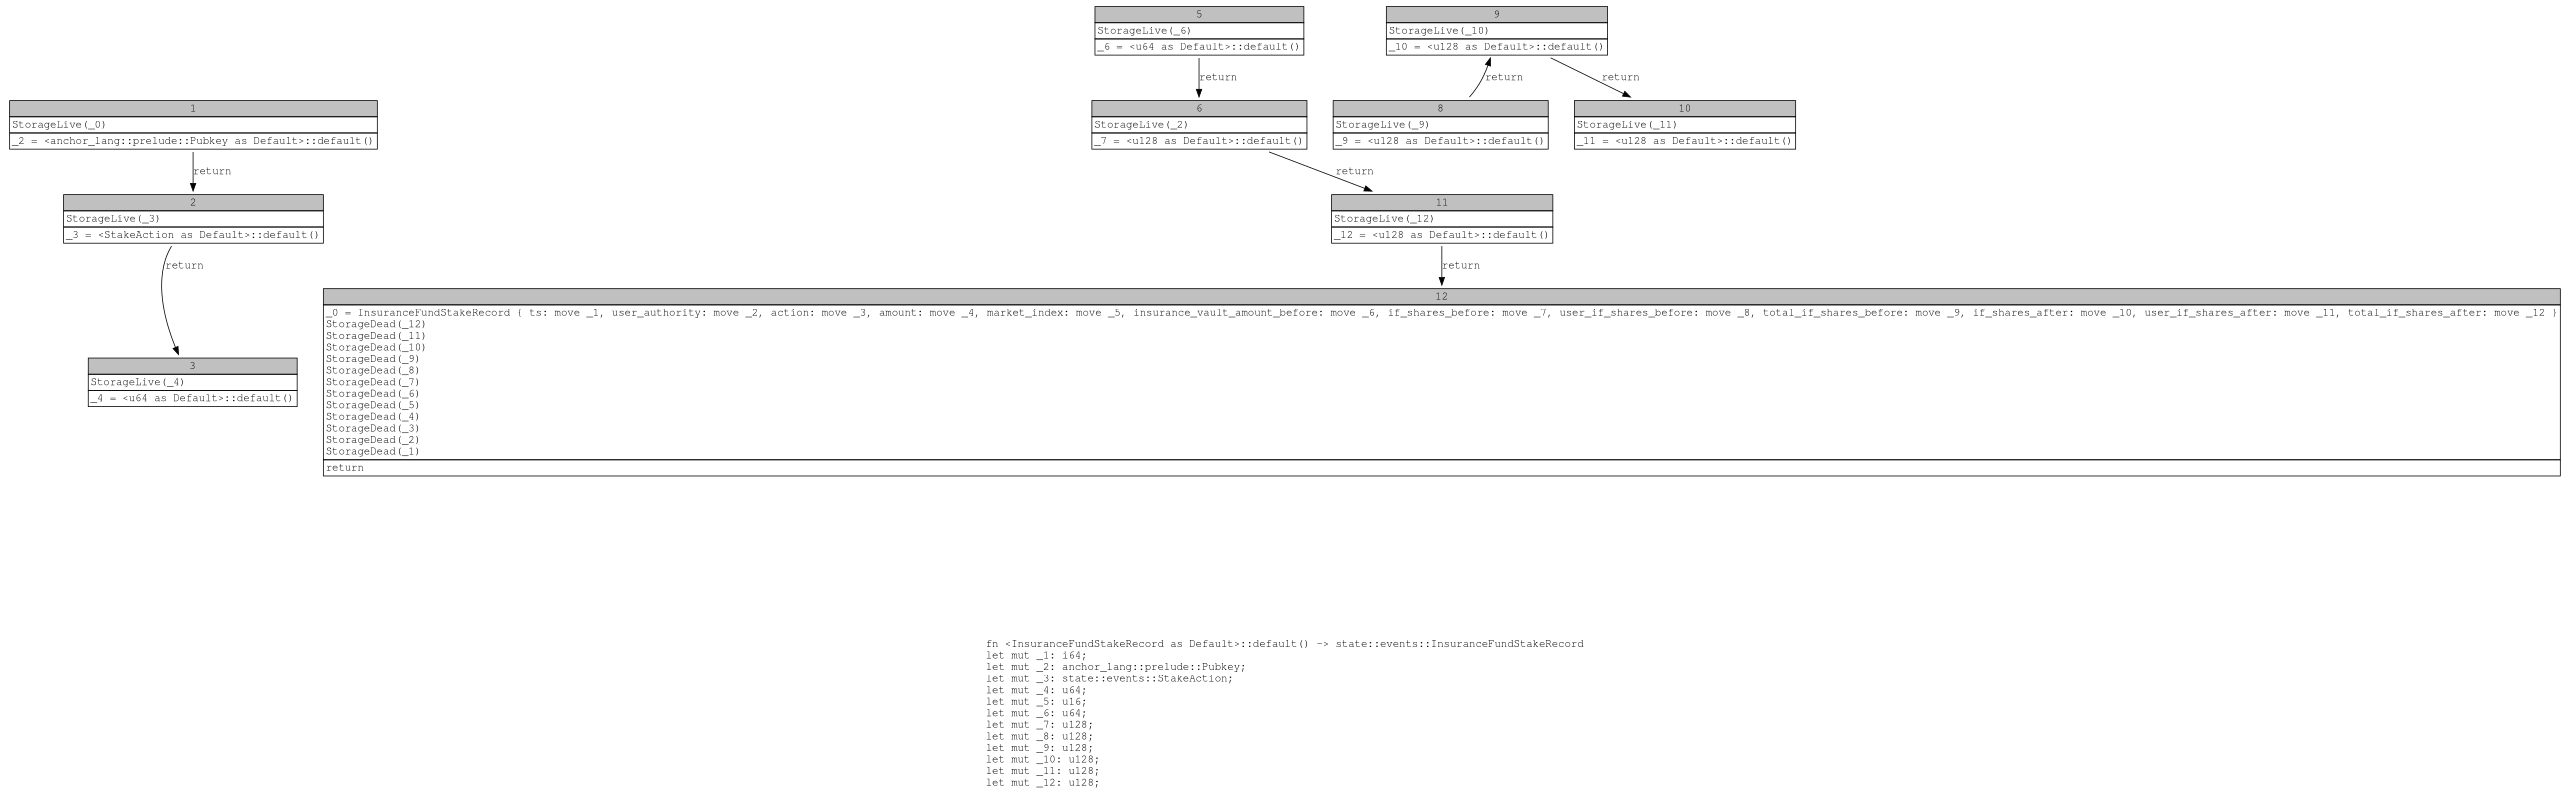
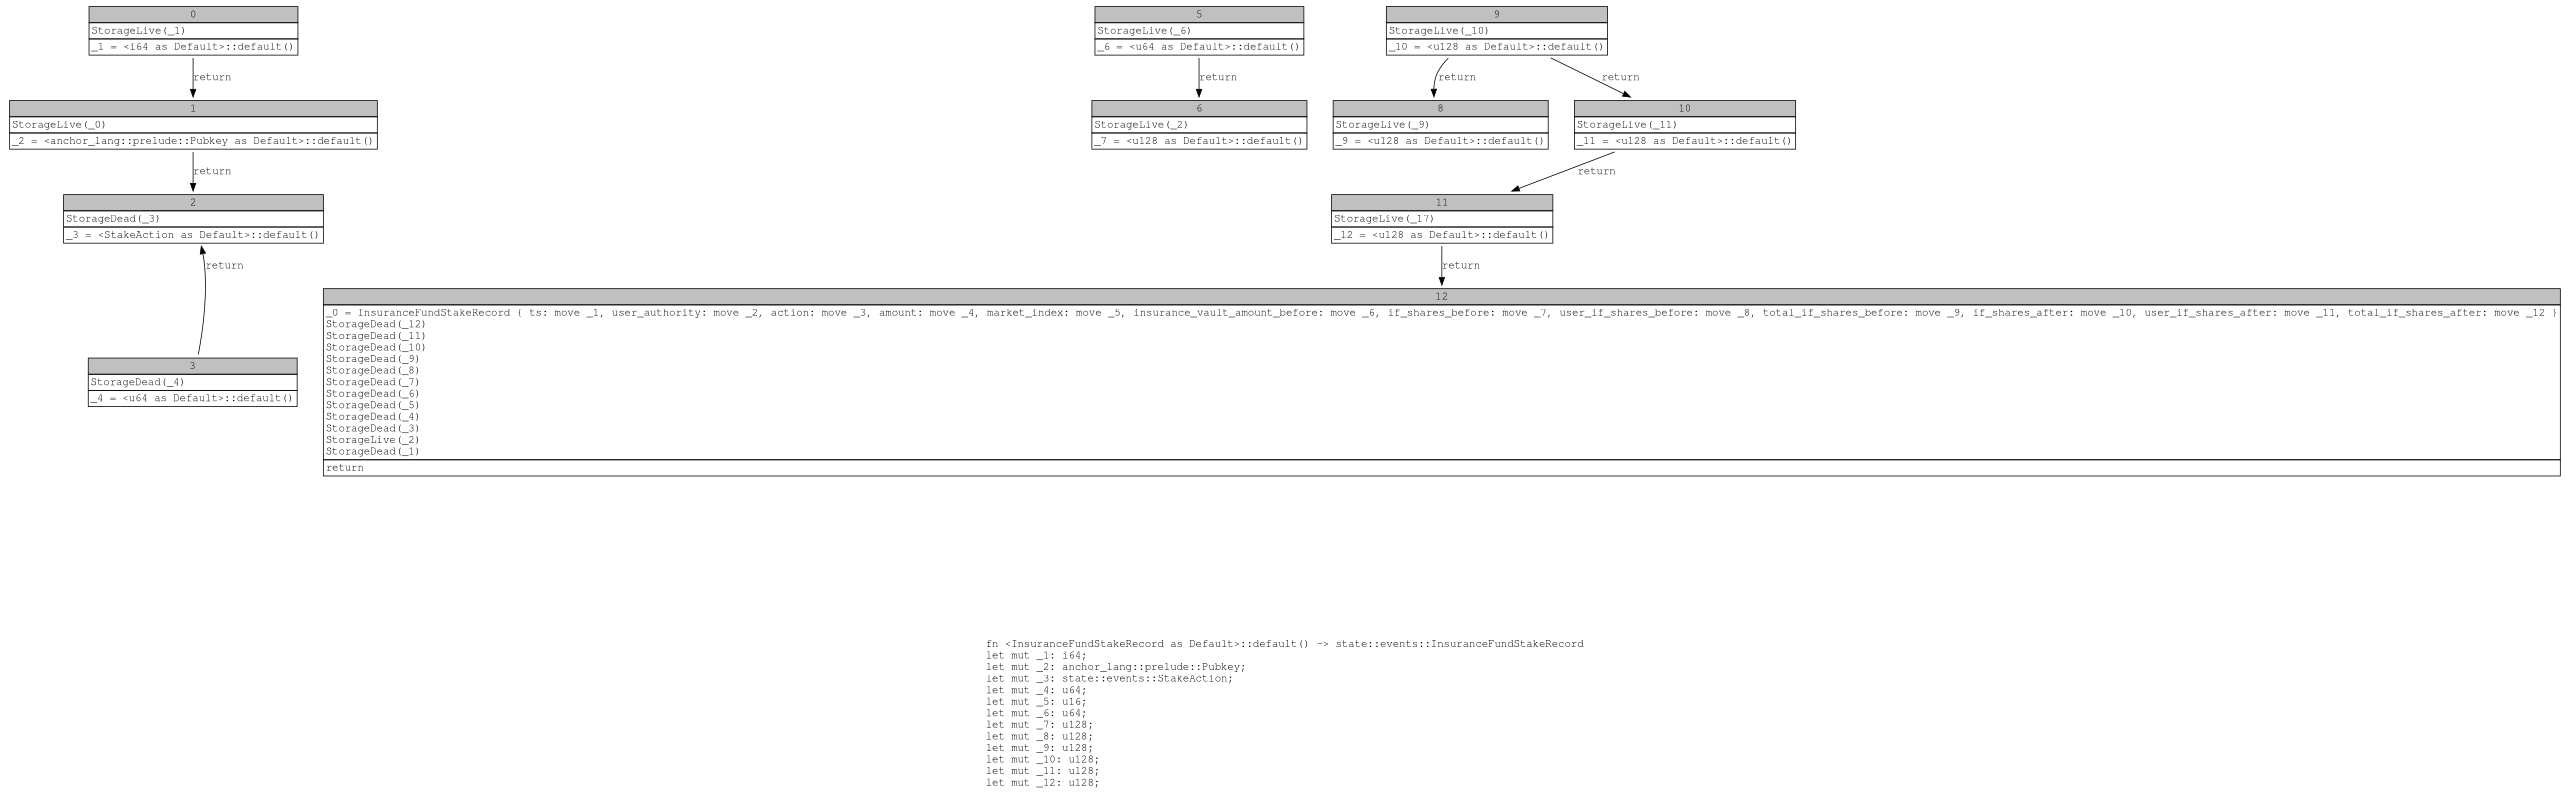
none -> (193, 30)
(1480, 82) -> (1438, 72)
(1317, 170) -> (1567, 170)
(114, 219) -> (114, 219)
(1385, 219) -> (1385, 219)
(162, 297) -> (205, 304)
(138, 382) -> (138, 382)
(373, 440) -> (373, 440)
